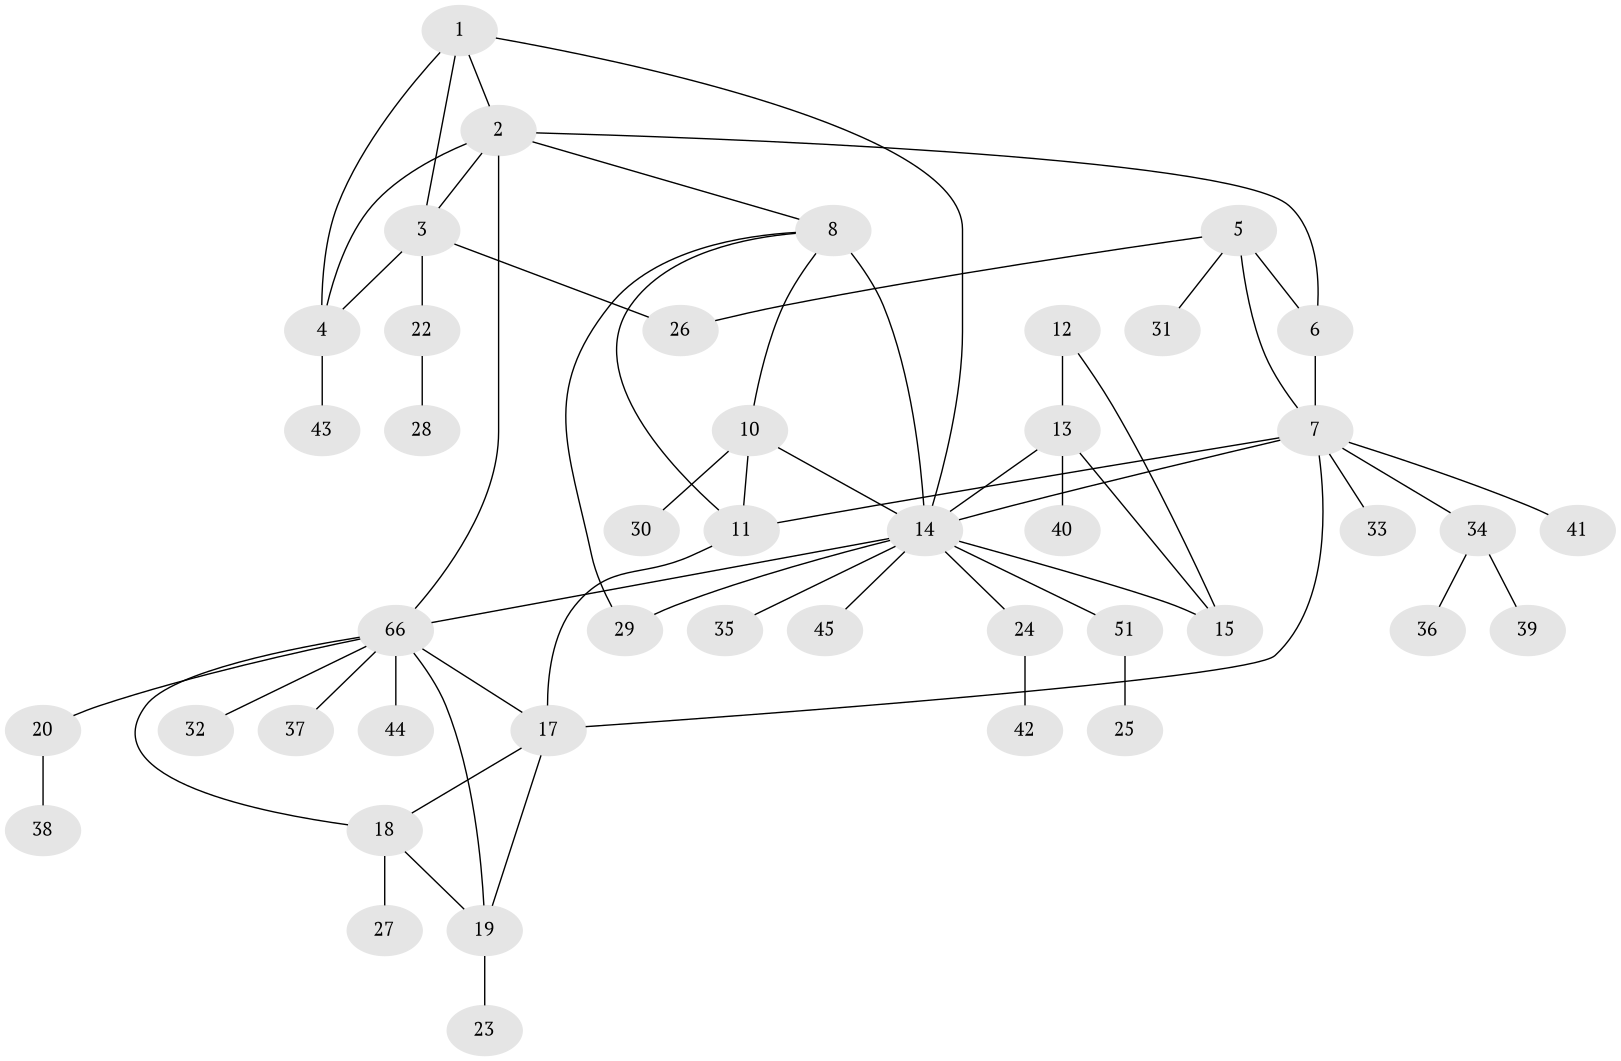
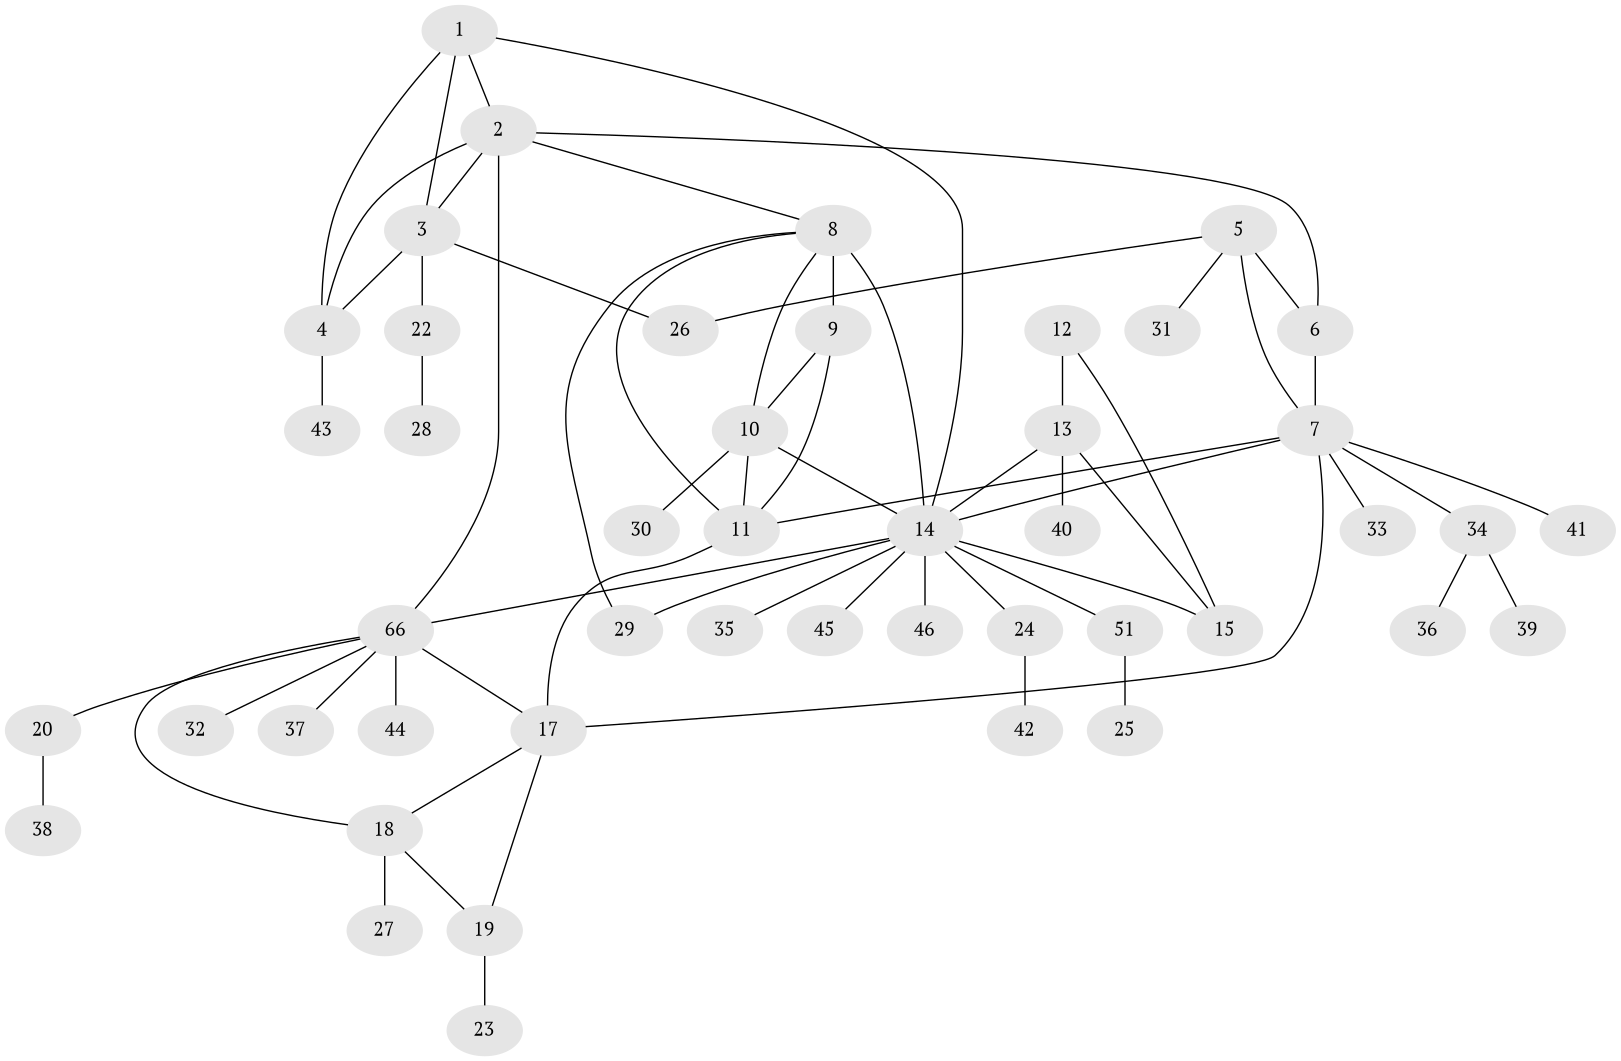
none -> (833, 331)
none -> (925, 631)
(465, 767) -> none
